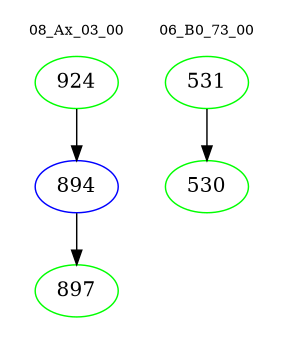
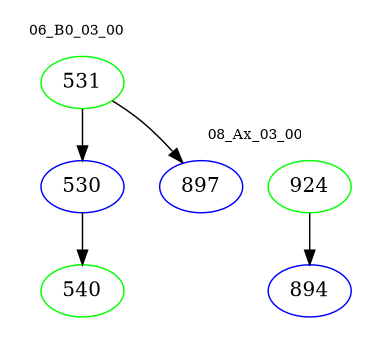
(207, 31) -> (77, 31)
(207, 187) -> (82, 187)
(77, 232) -> (157, 136)
(77, 291) -> (201, 187)
none -> (82, 291)
